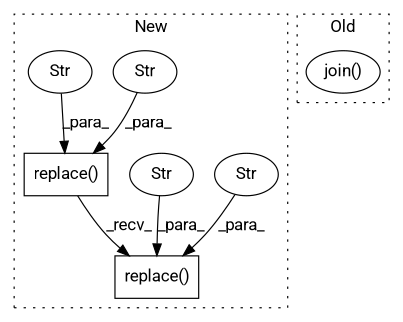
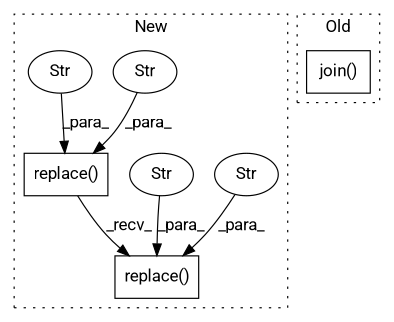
(343, 72) -> (338, 72)
